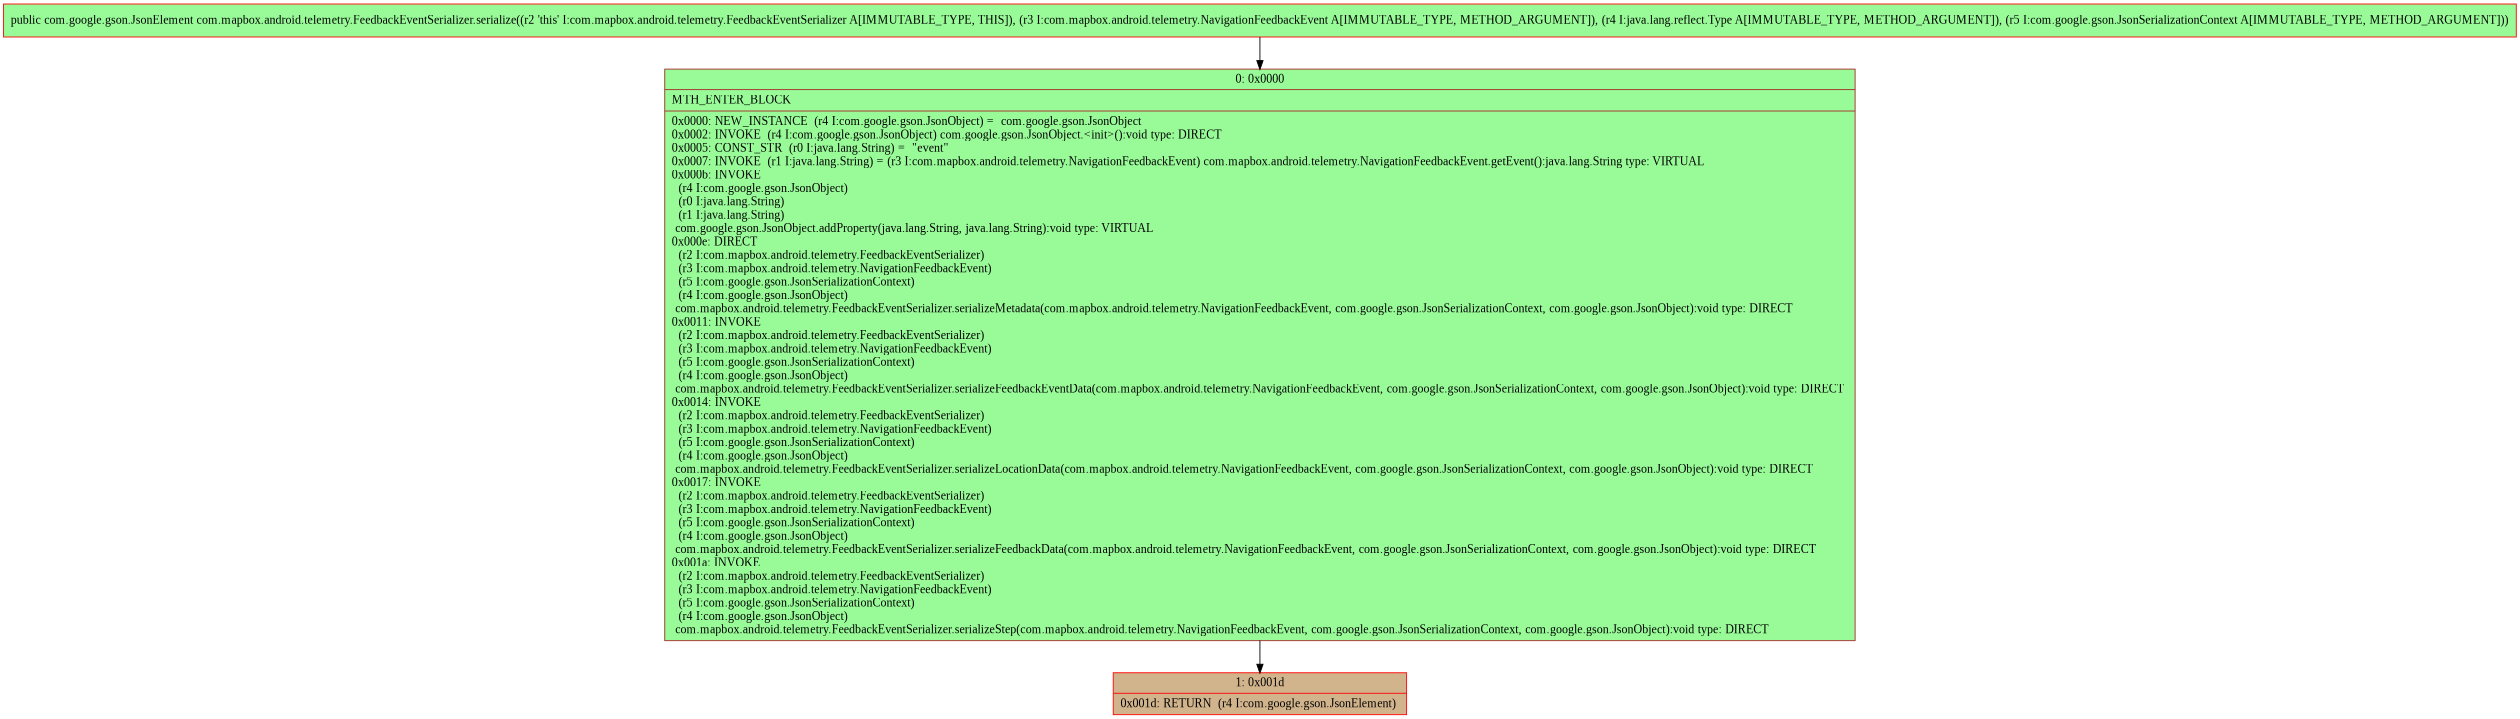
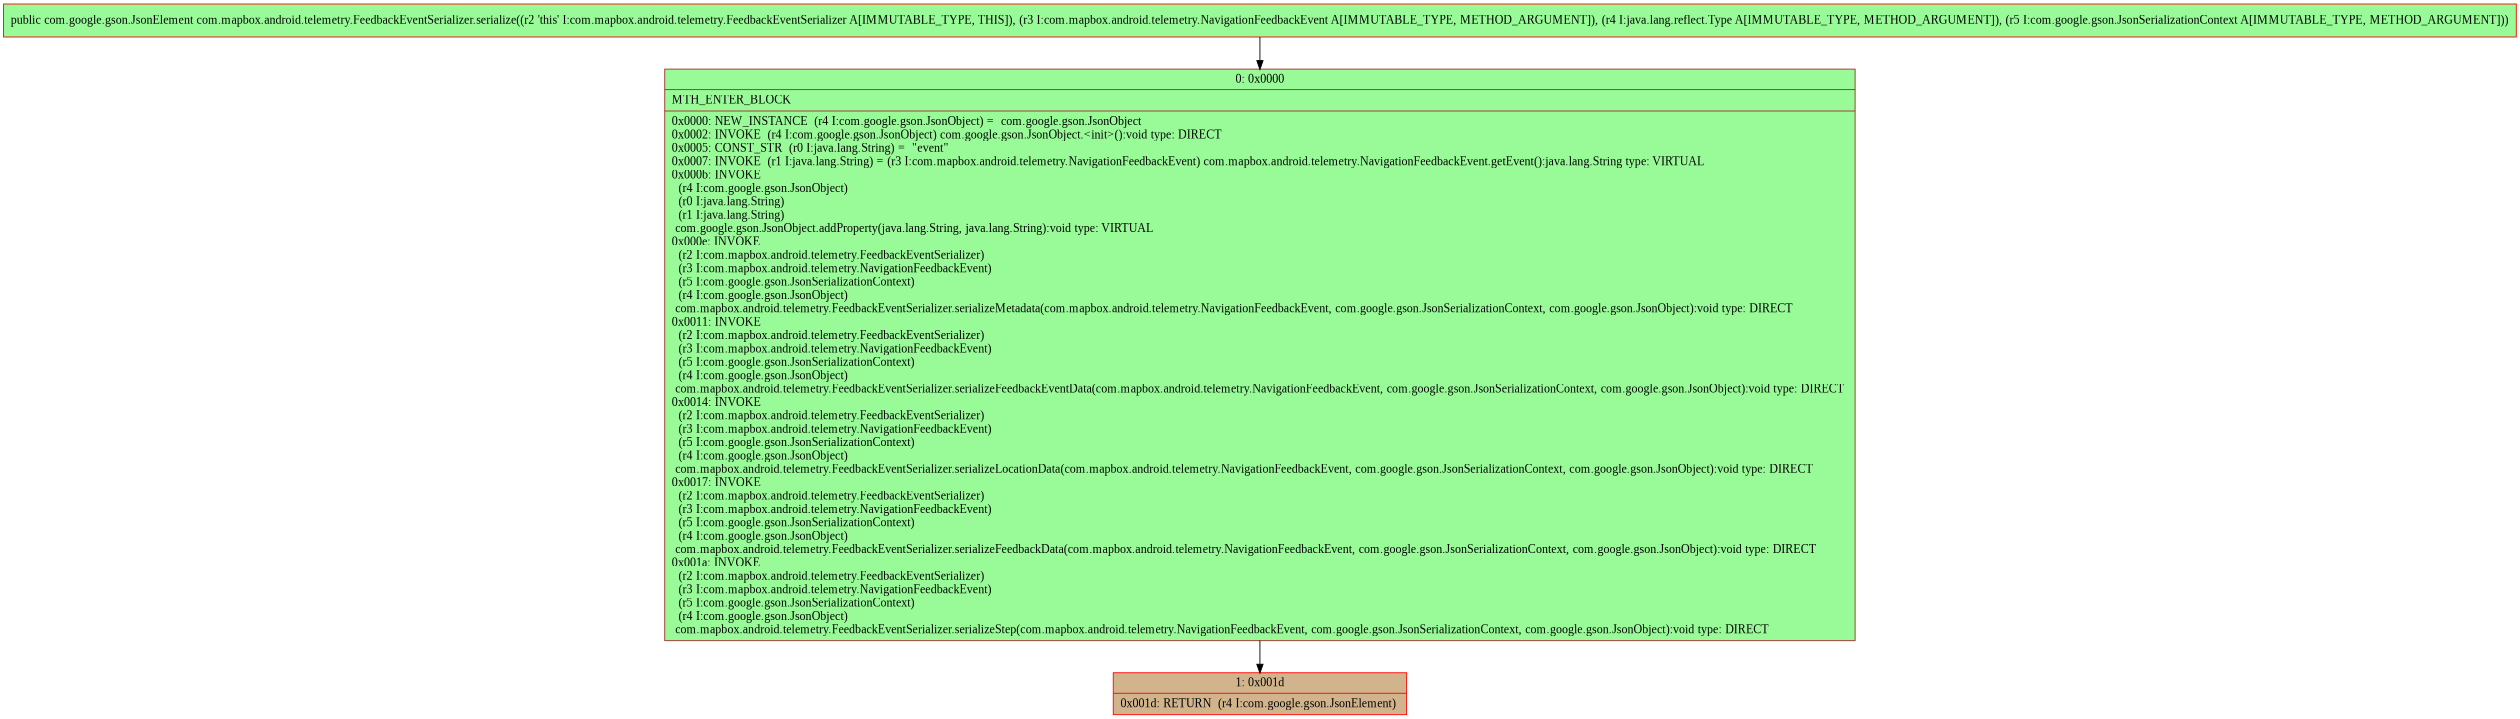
(718, 242) -> (720, 242)
